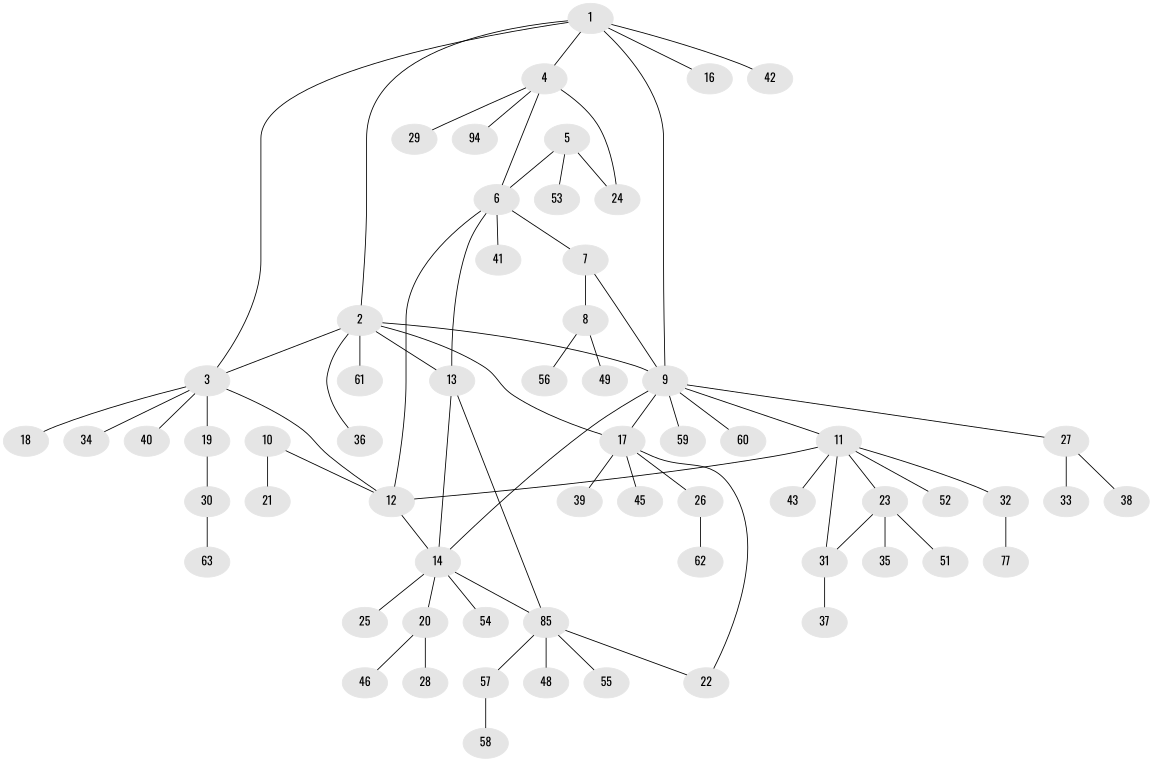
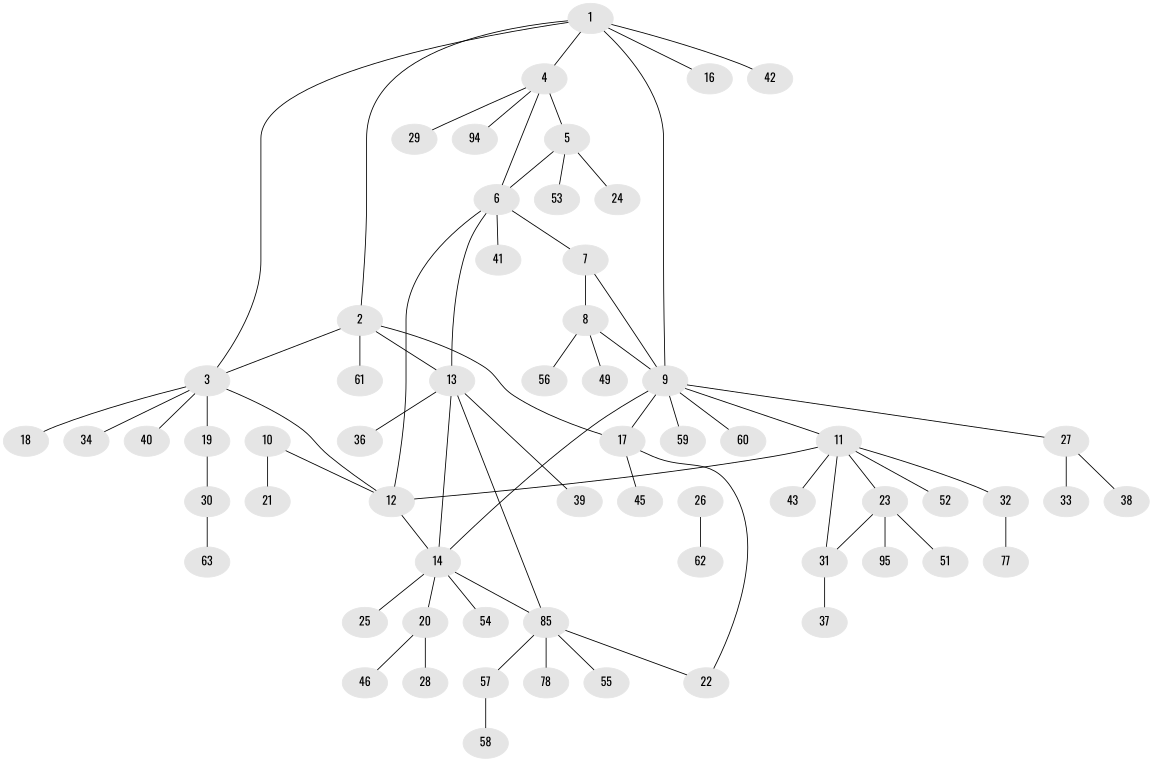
(600, 130) -> (556, 109)
(517, 339) -> (625, 351)
(327, 381) -> (410, 408)
(657, 468) -> none
(601, 471) -> (516, 441)
(885, 562) -> (885, 562)
(546, 683) -> (546, 683)
